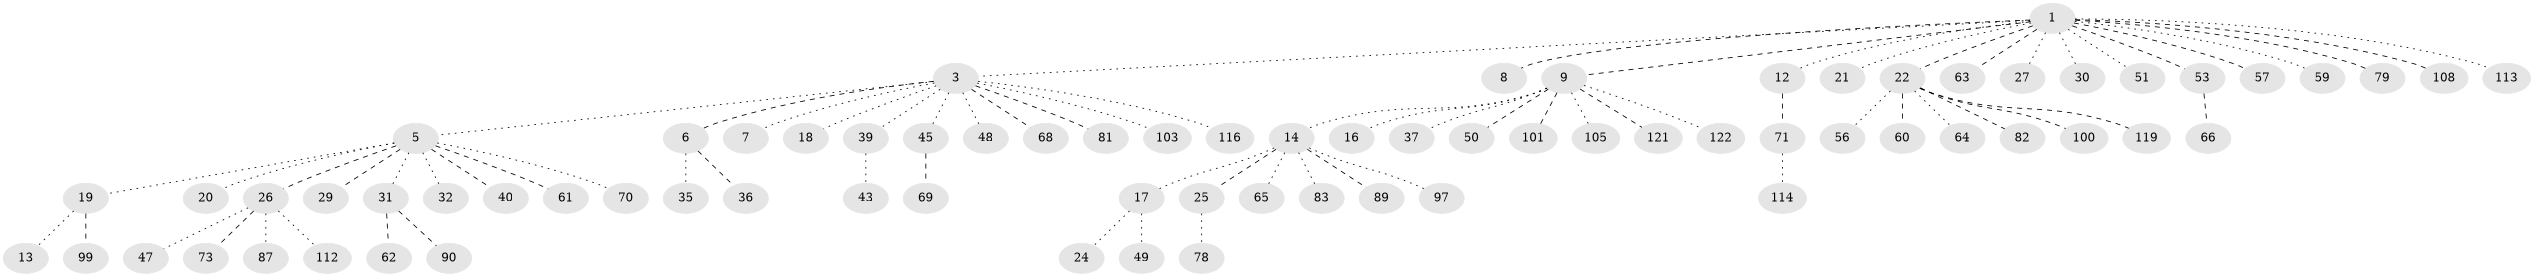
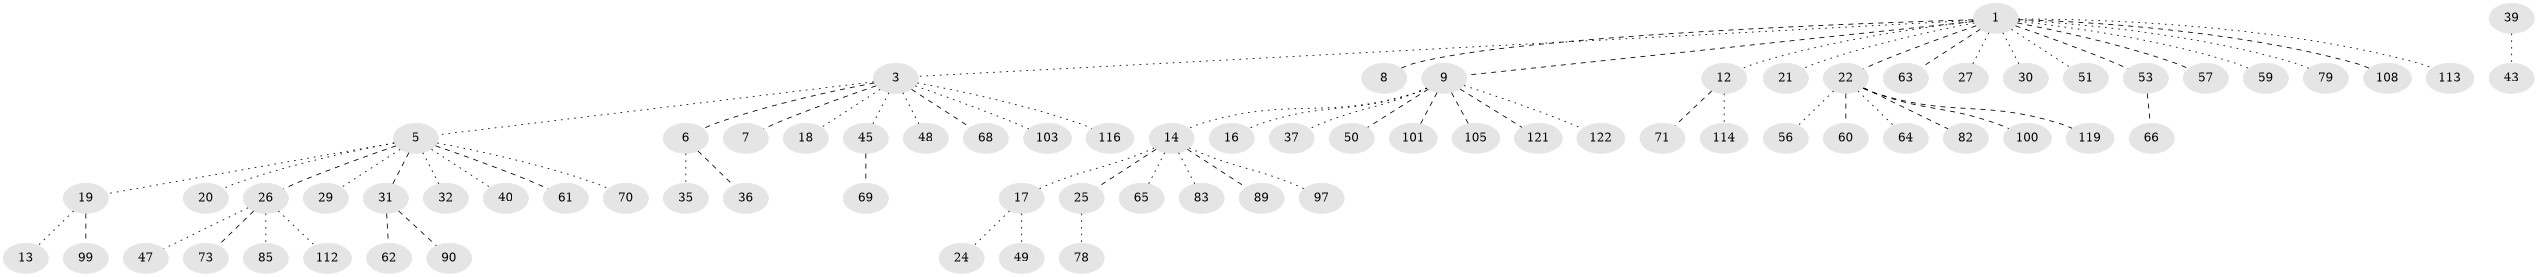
(2222, 35) -> (2165, 35)
(848, 102) -> (819, 106)
(911, 108) -> none
(1580, 108) -> (1460, 108)
(1106, 138) -> none
(371, 168) -> (371, 168)
(401, 168) -> (401, 168)
(461, 168) -> (461, 168)
(1782, 168) -> (1724, 108)
(266, 258) -> (266, 258)
